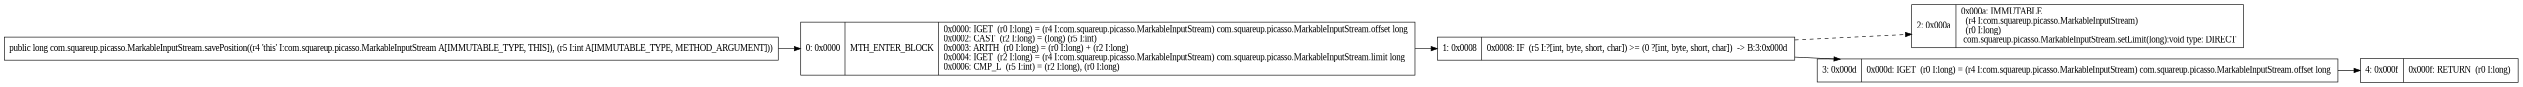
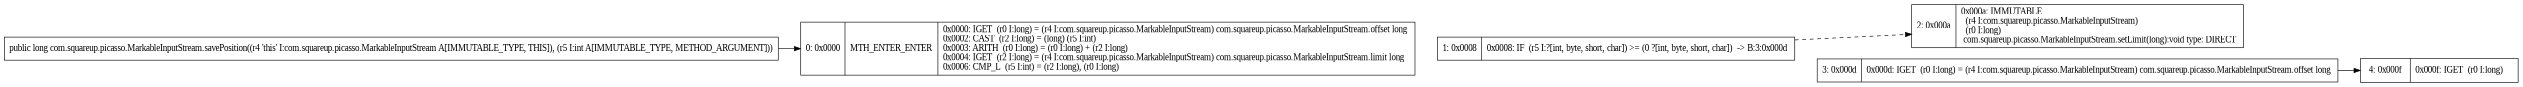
(892, 48) -> (891, 48)
(1423, 49) -> none
(1814, 58) -> none
(2461, 70) -> (2460, 70)
